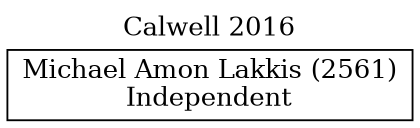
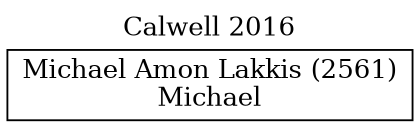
(210, 85) -> (210, 85)
